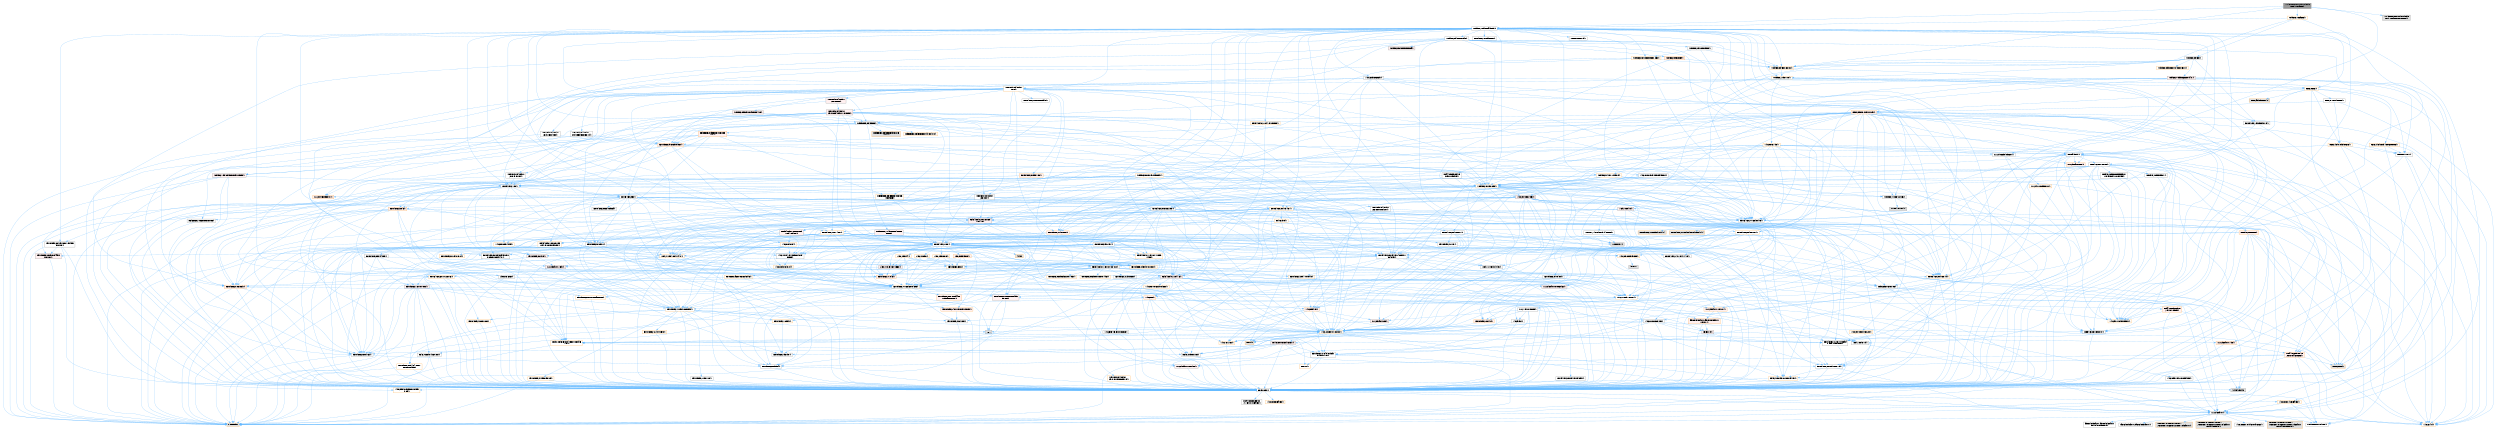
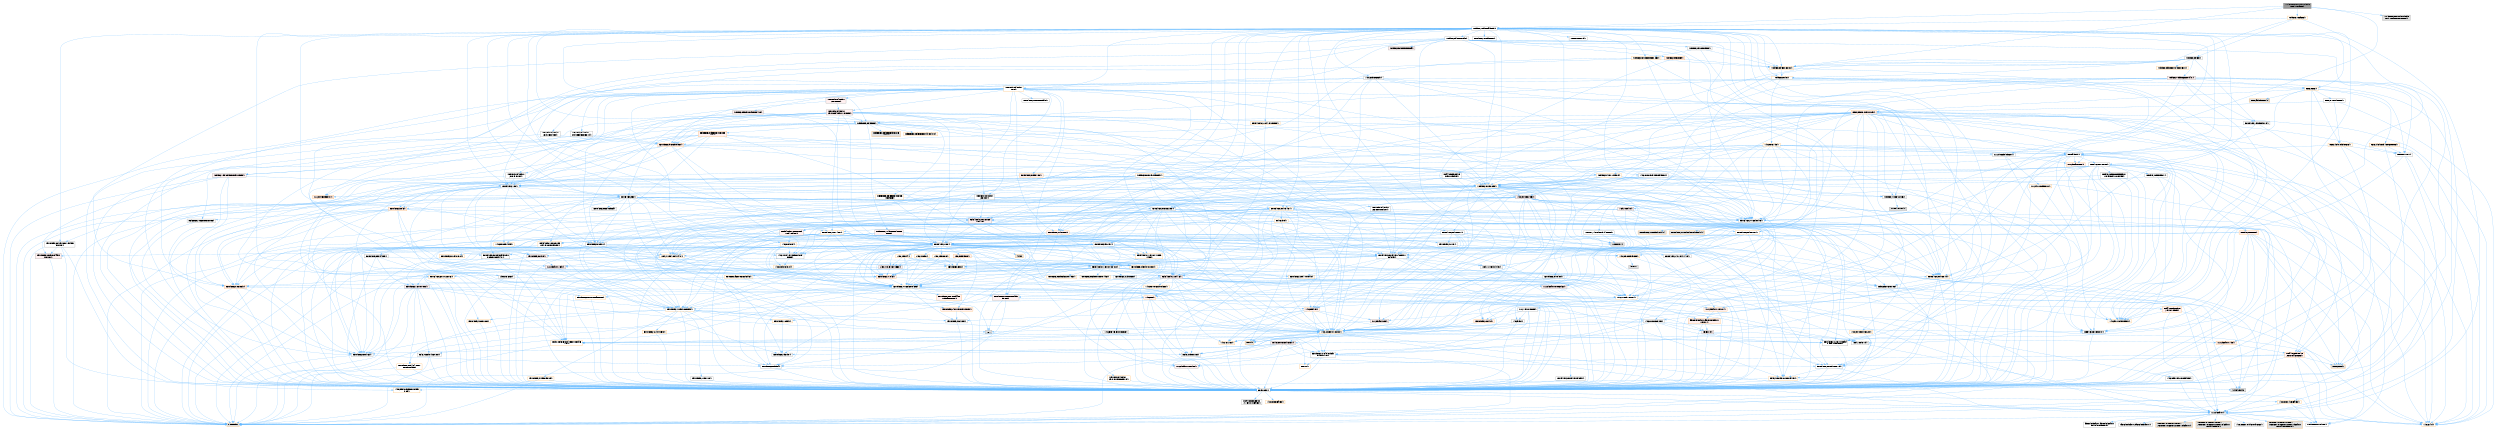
(1782, 78) -> (1782, 78)
(800, 165) -> (863, 176)
